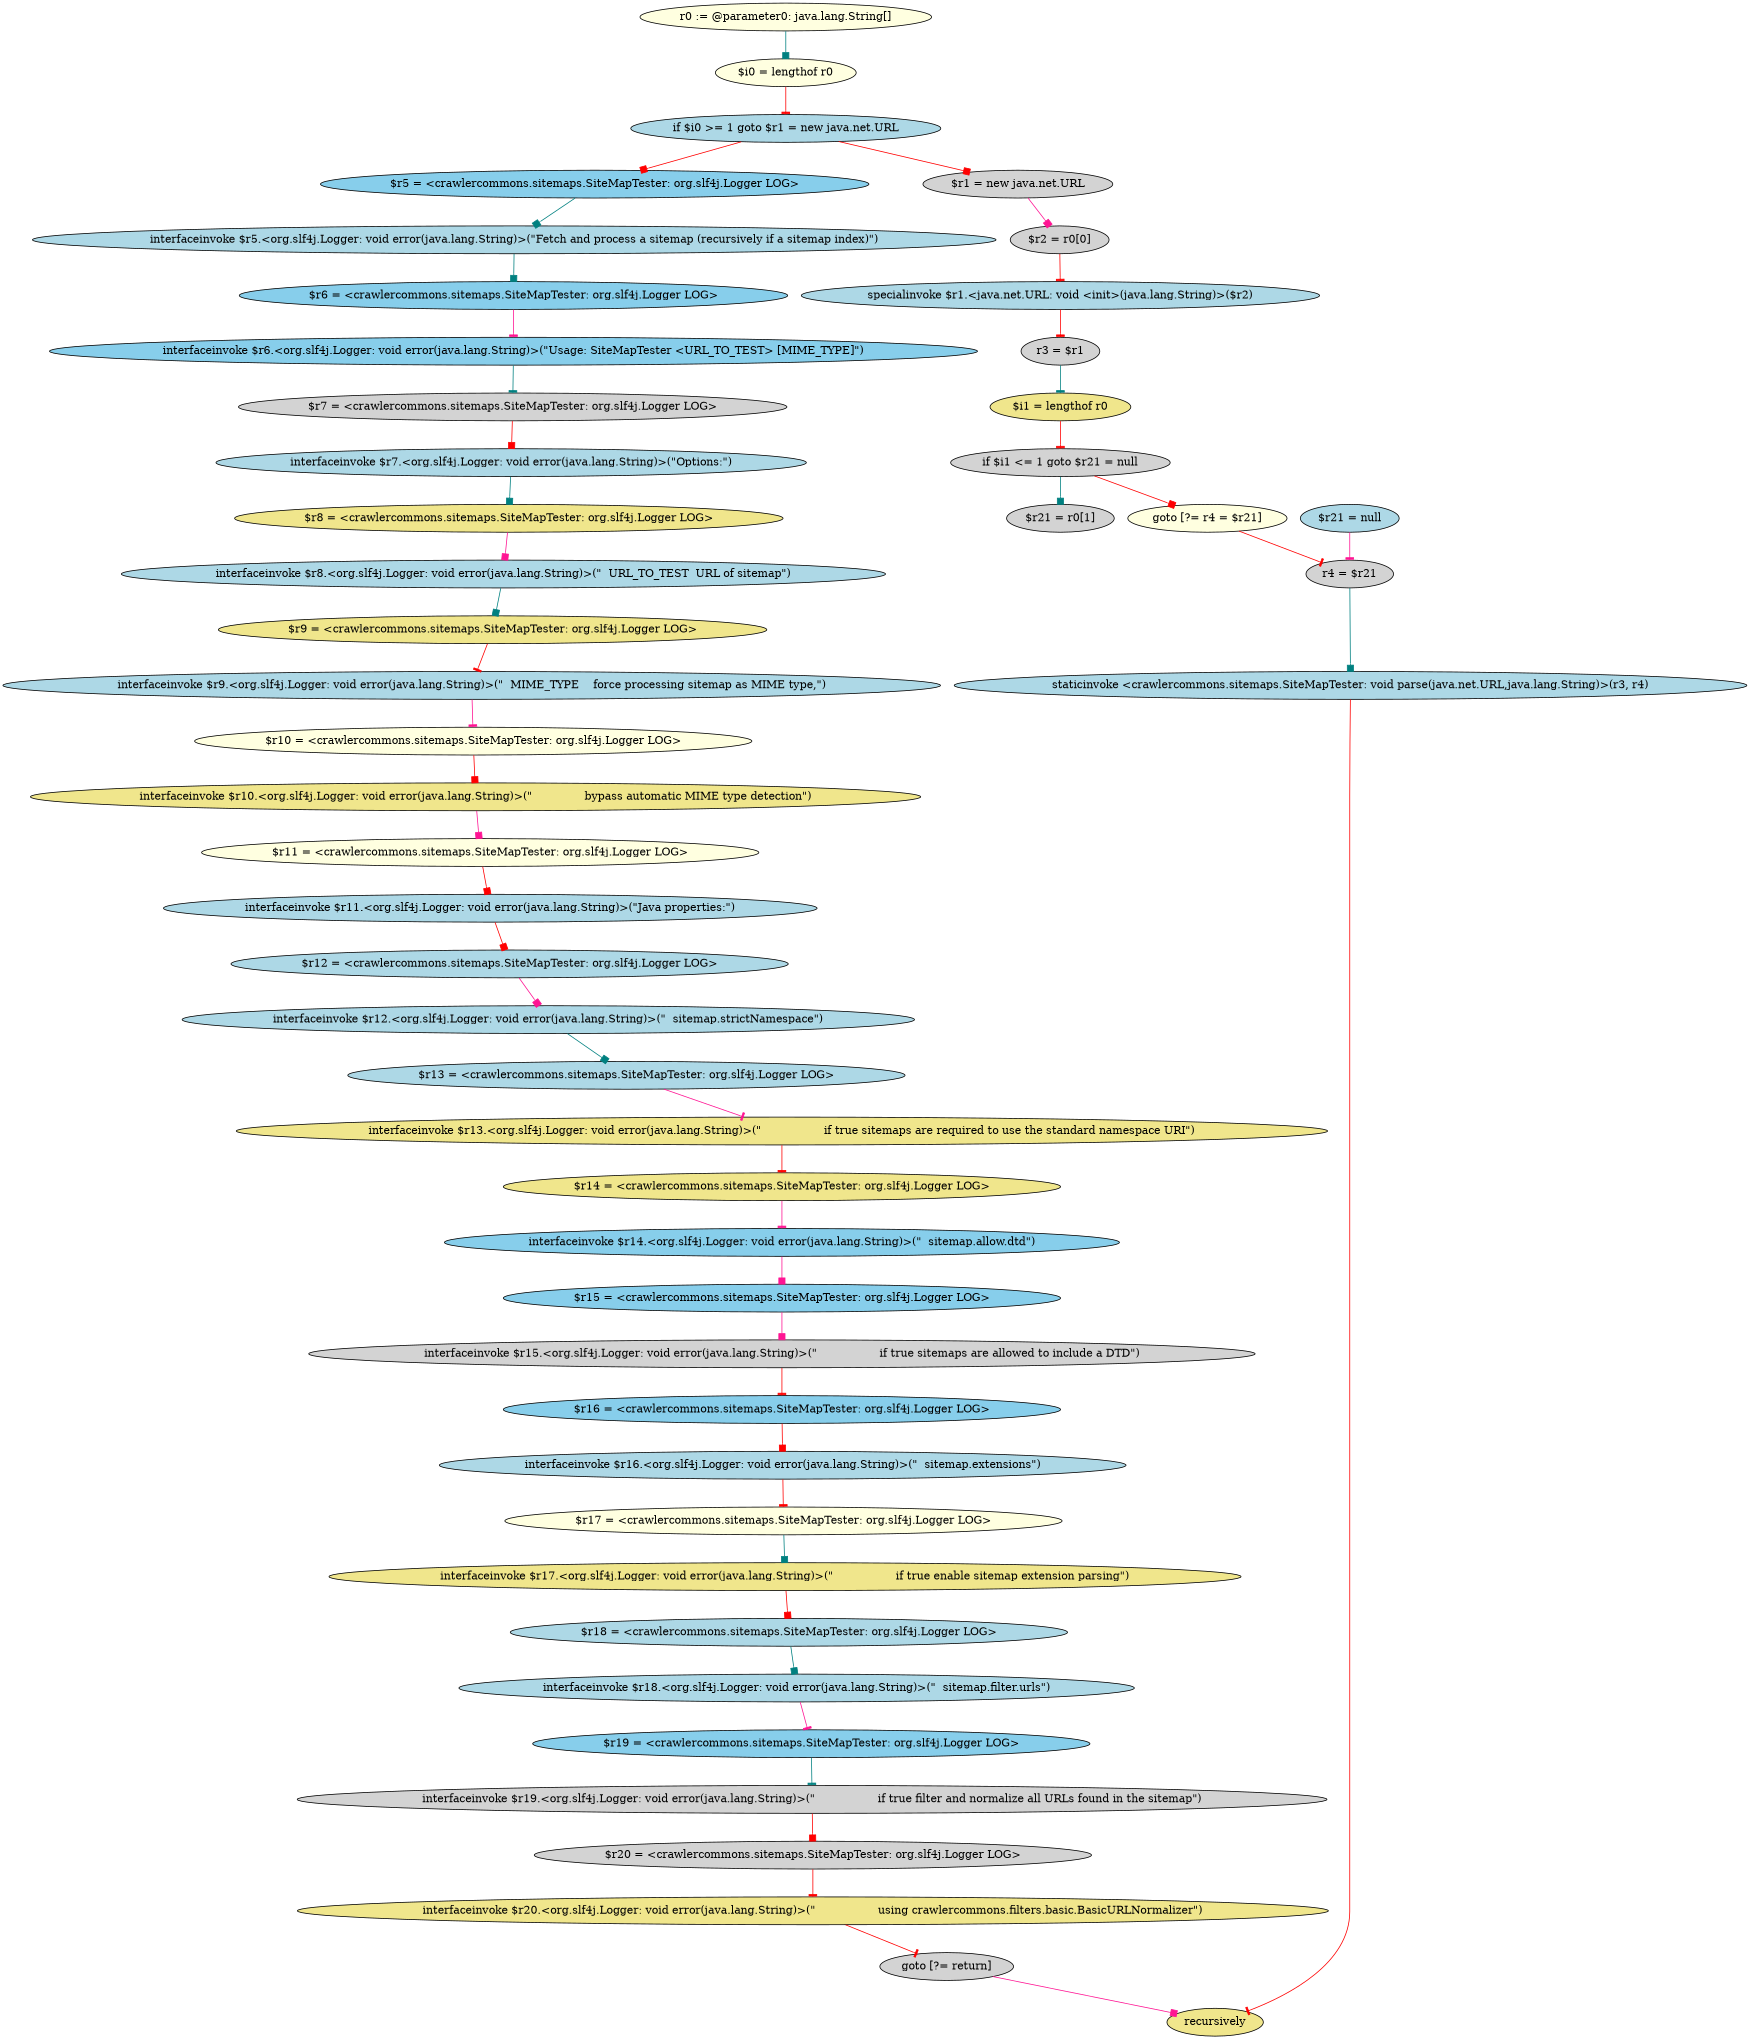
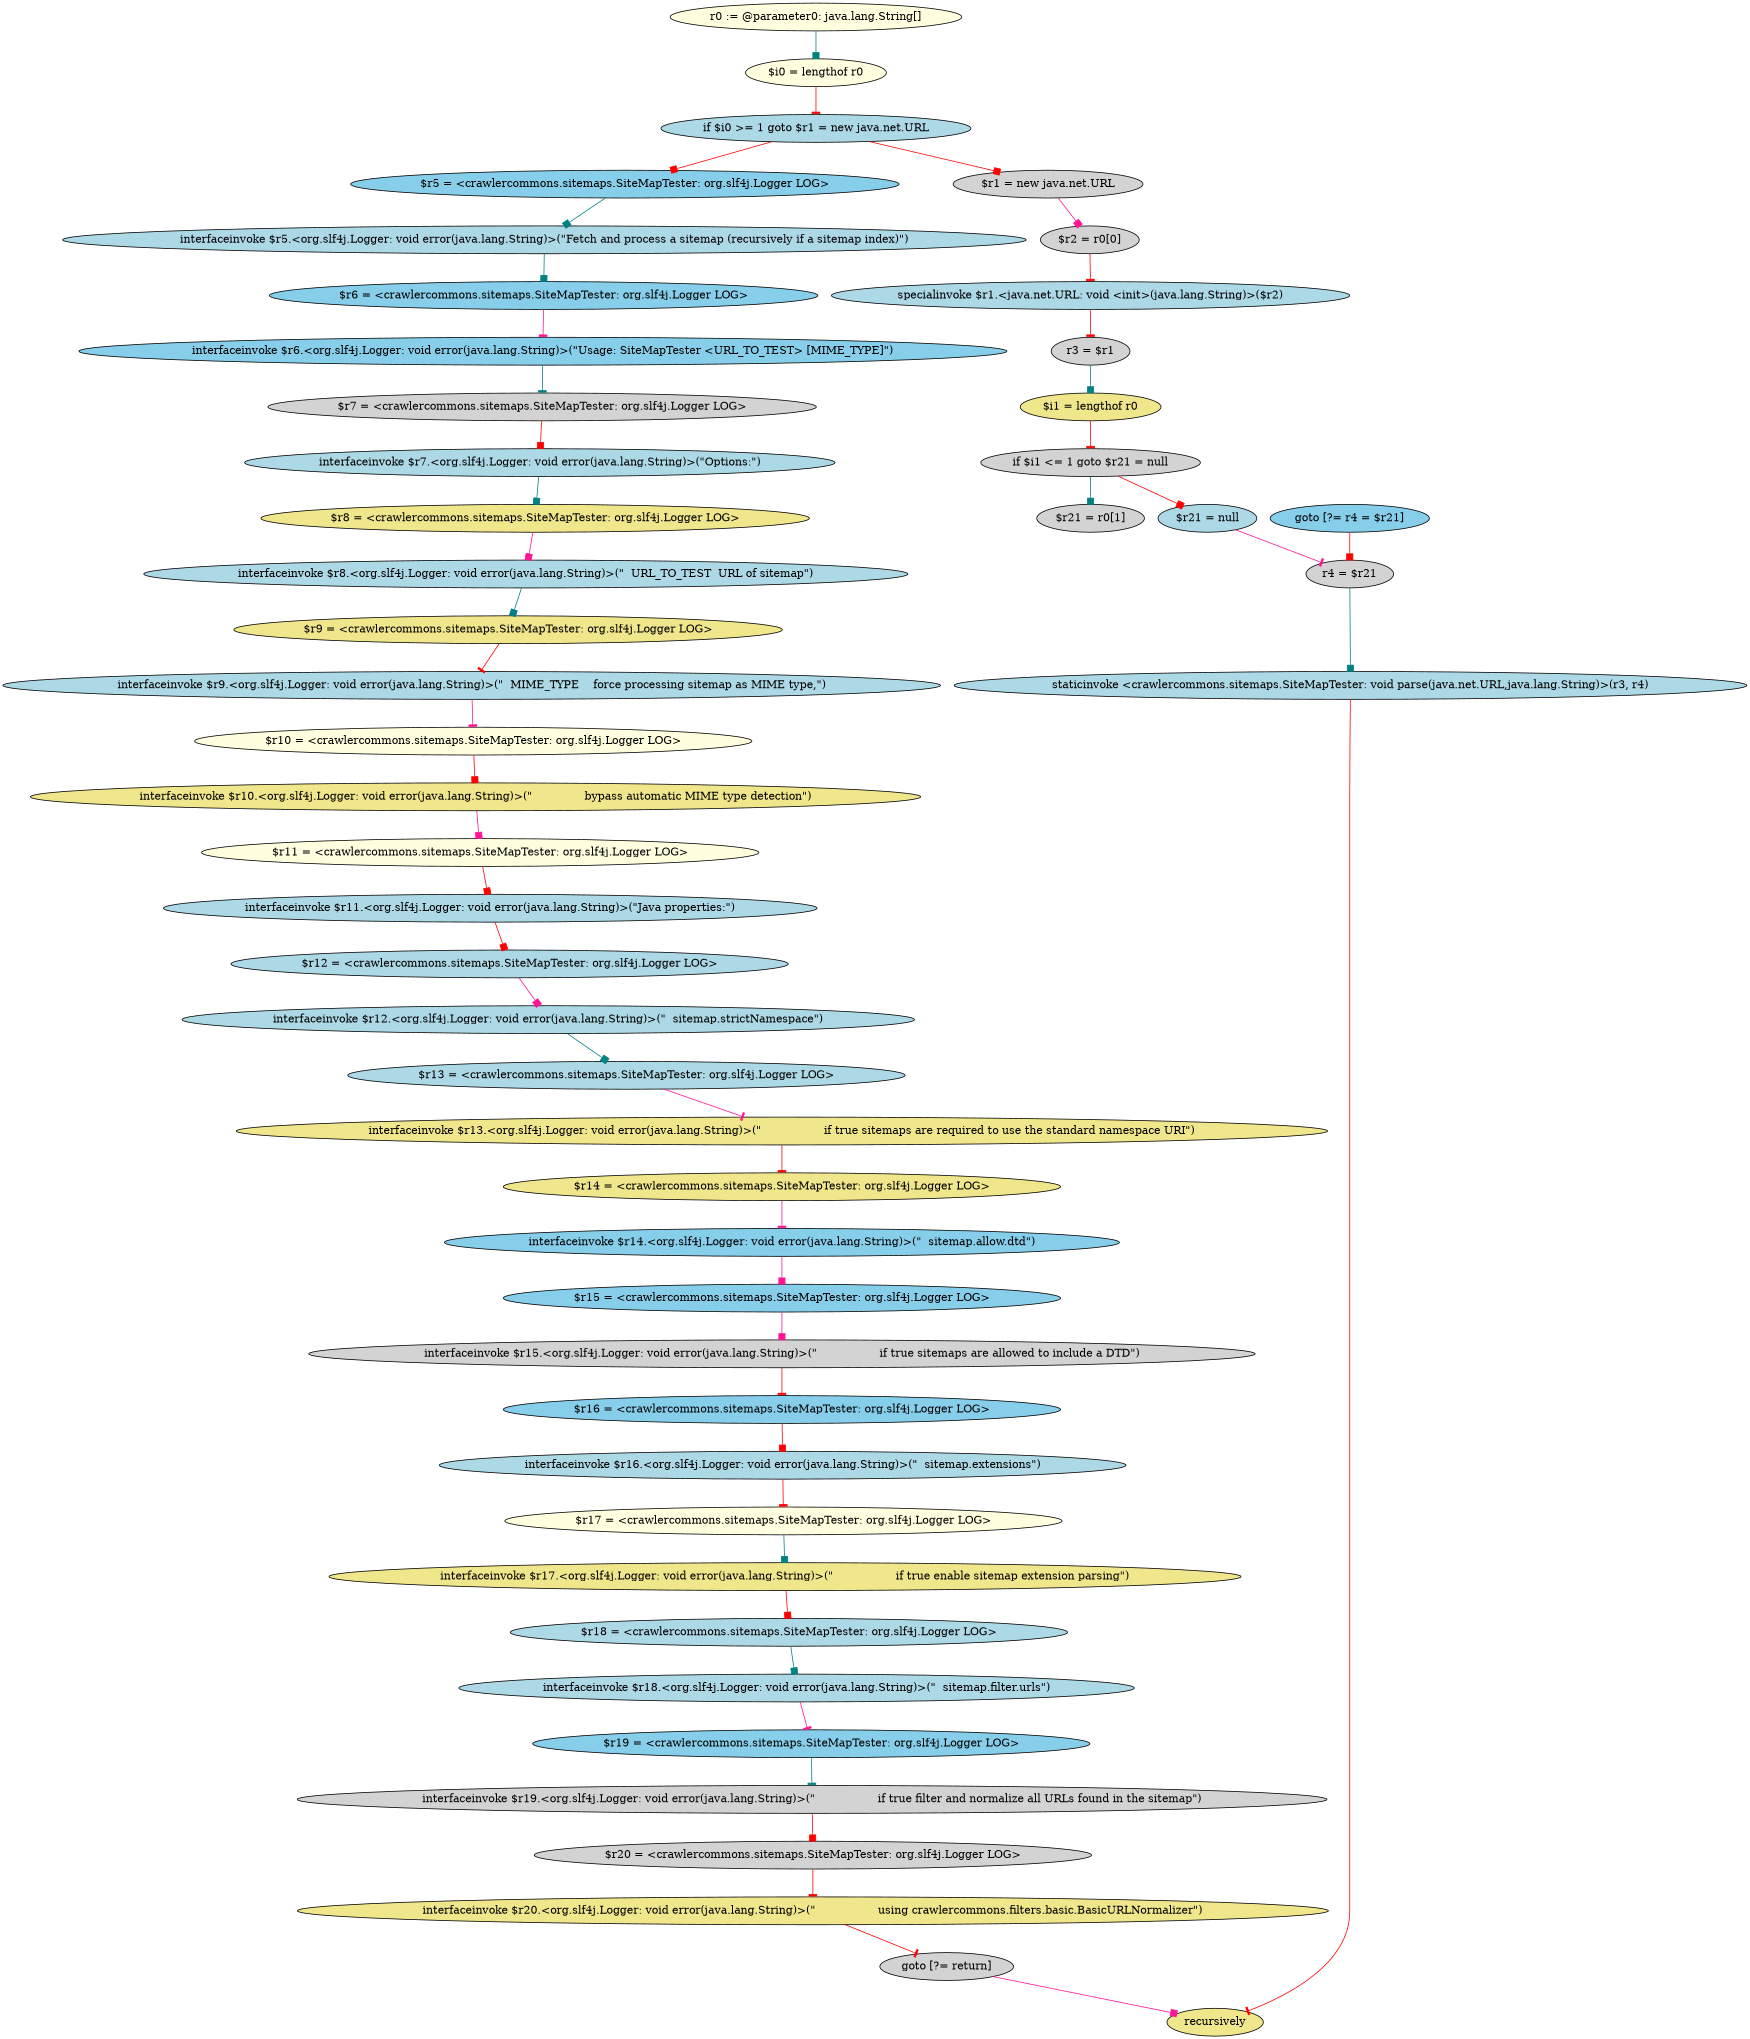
(1060, 377) -> (1091, 375)
(1131, 489) -> (1147, 490)
(1207, 518) -> (1350, 518)
(1279, 546) -> (1350, 542)
